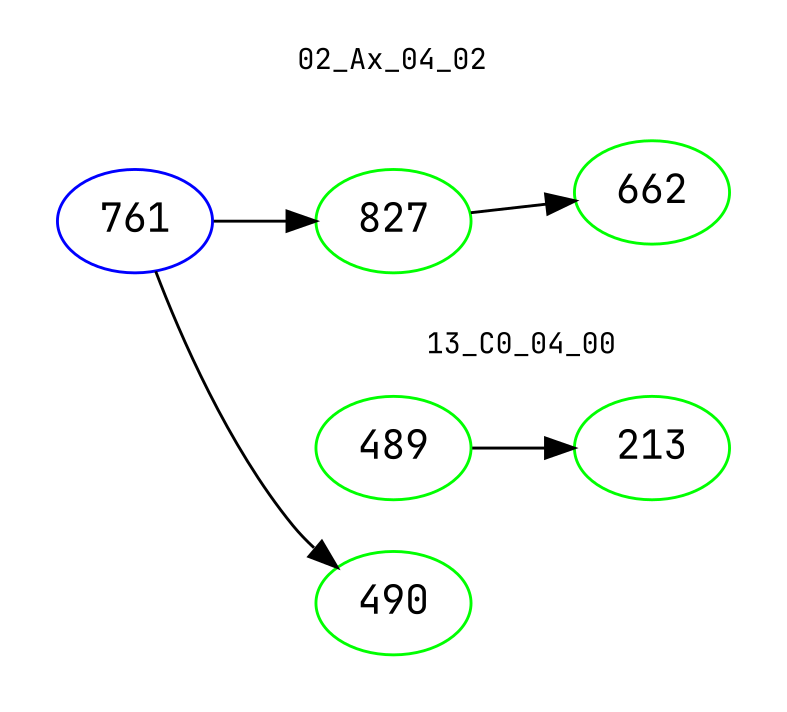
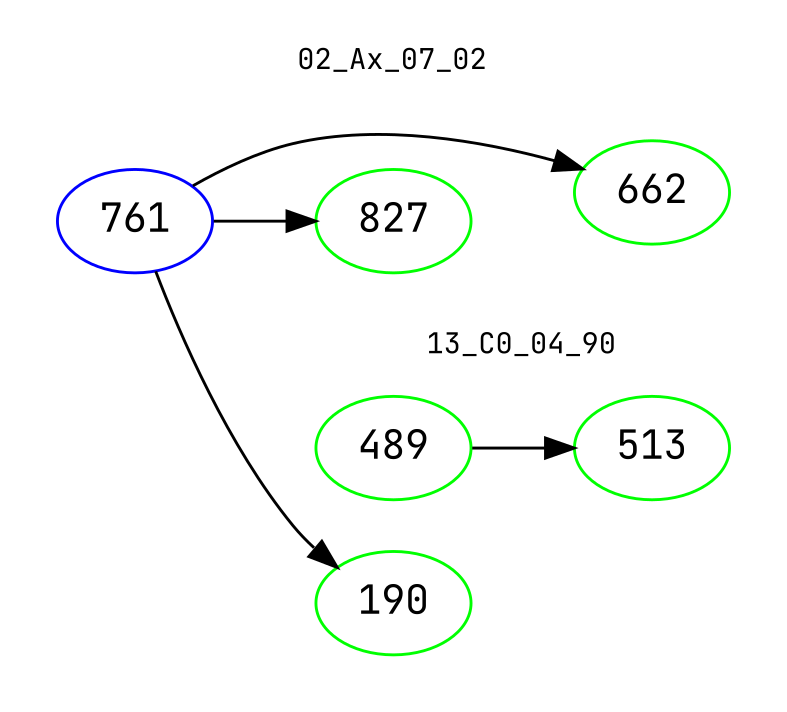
(393, 62) -> (393, 62)
(509, 208) -> (370, 135)
(523, 346) -> (523, 346)
(652, 448) -> (652, 448)
(393, 603) -> (393, 603)
